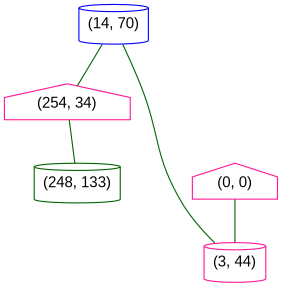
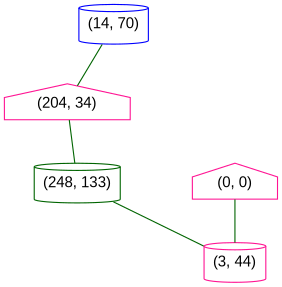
(67, 104) -> (67, 104)
(159, 149) -> (159, 224)
